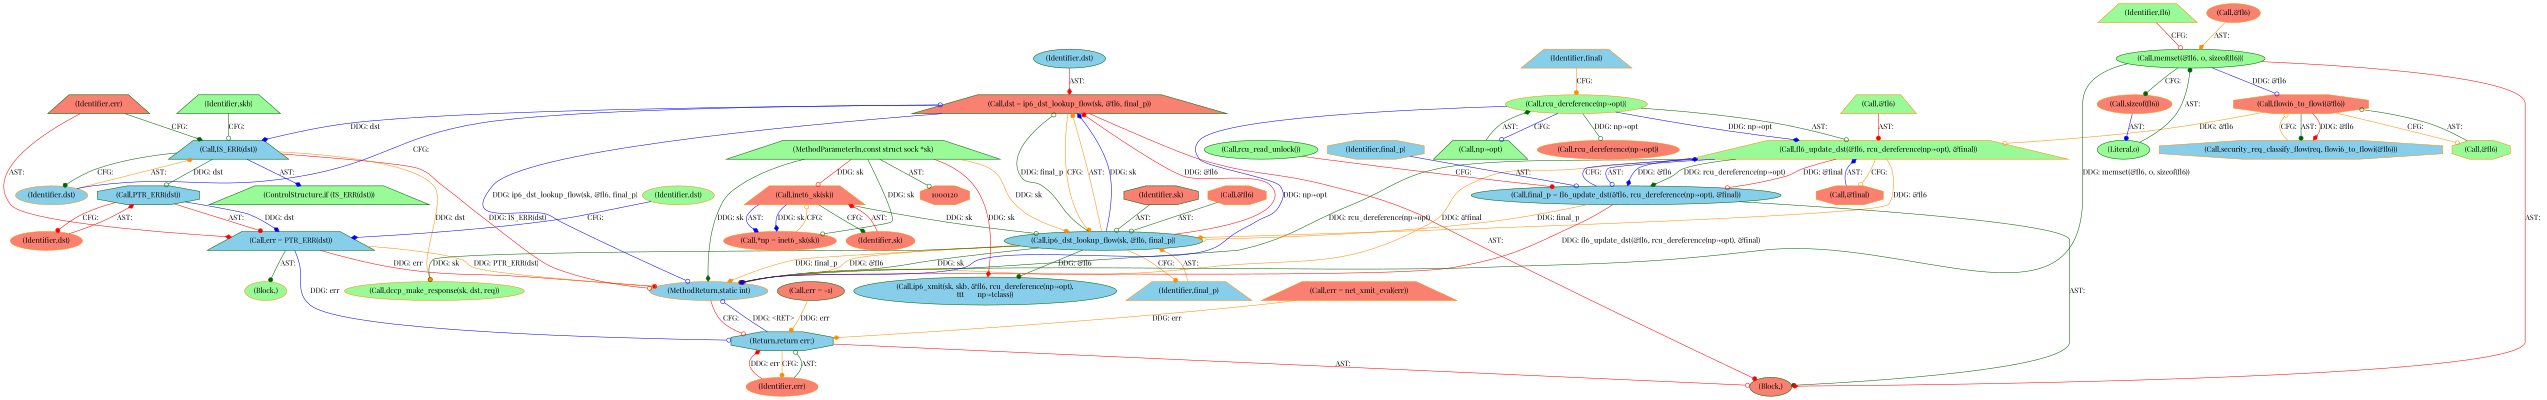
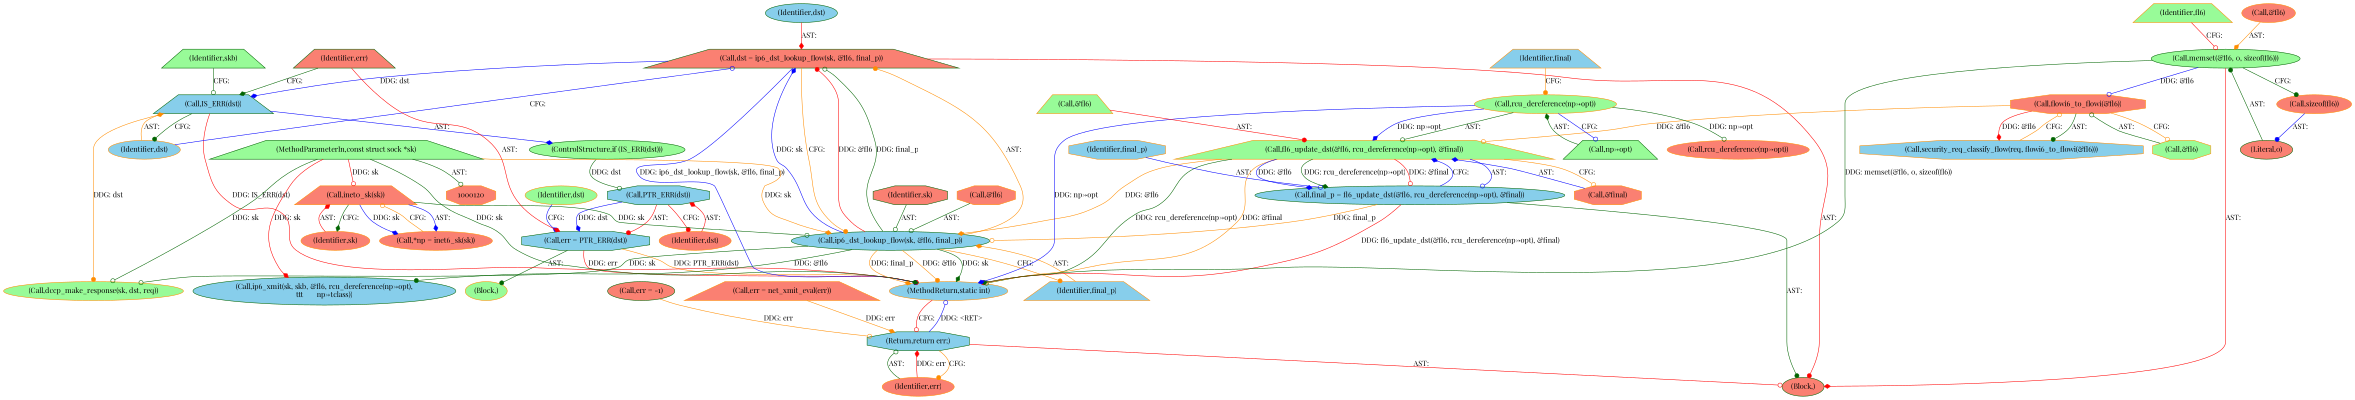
(1261, 150) -> none
(2124, 150) -> (2267, 150)
(190, 172) -> (595, 179)
(319, 195) -> (607, 150)
(805, 195) -> (356, 195)
(892, 222) -> (218, 223)
(291, 241) -> (586, 241)
(801, 315) -> (763, 322)
(488, 332) -> none
